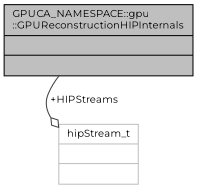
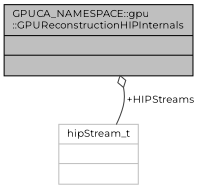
(48, 95) -> (123, 107)
